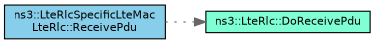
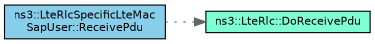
(85, 22) -> (85, 22)
